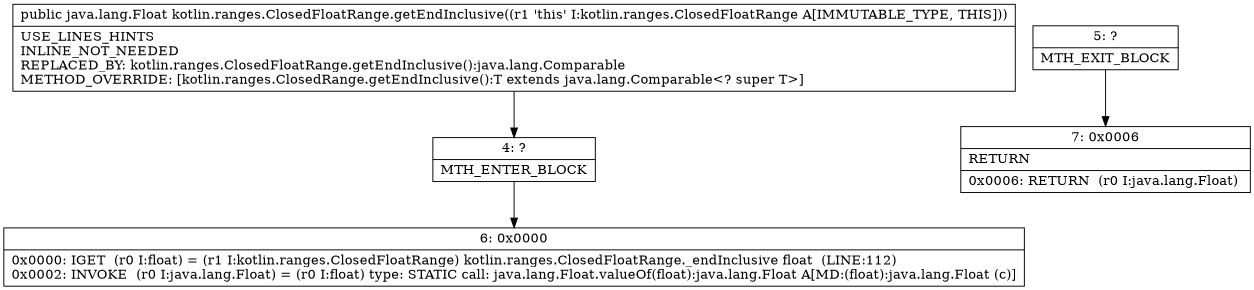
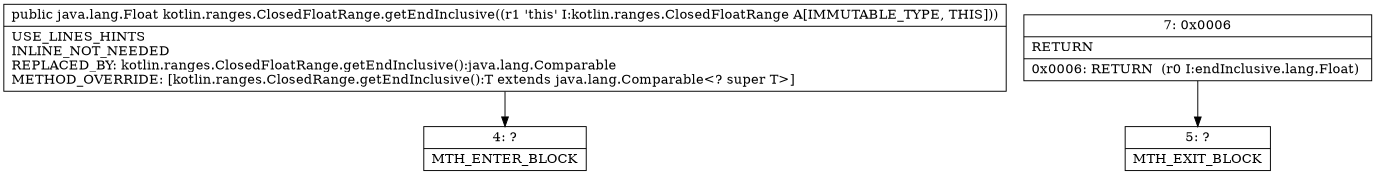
(1106, 93) -> (1198, 99)
(1106, 181) -> (1198, 69)
(514, 257) -> none
